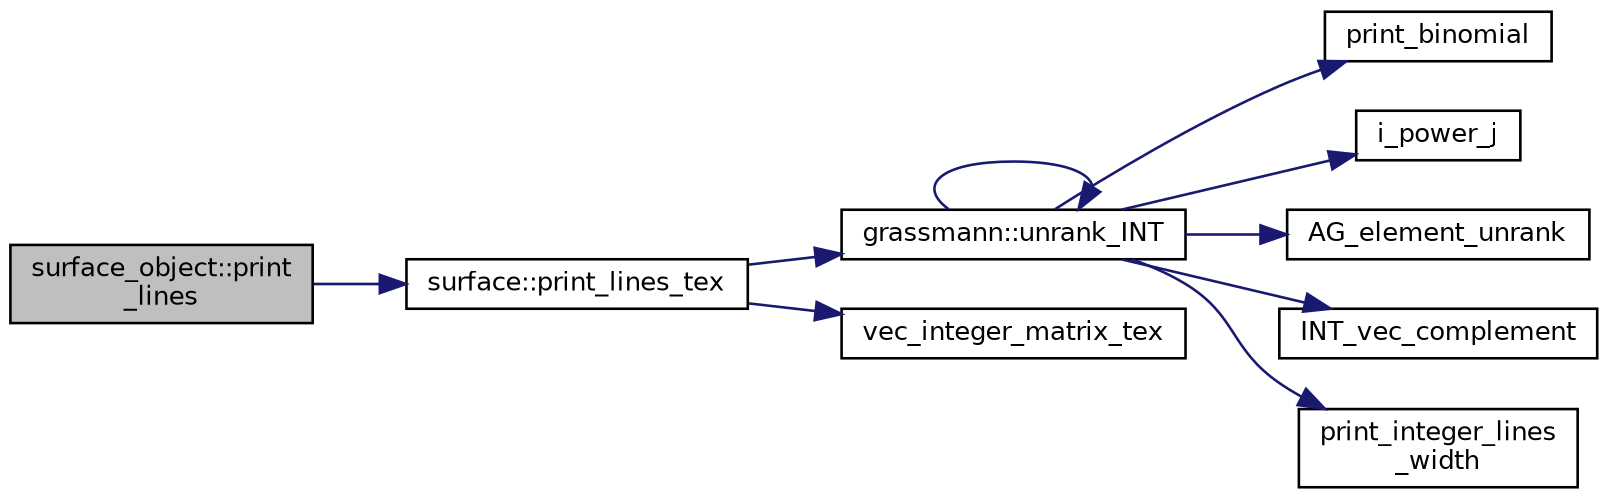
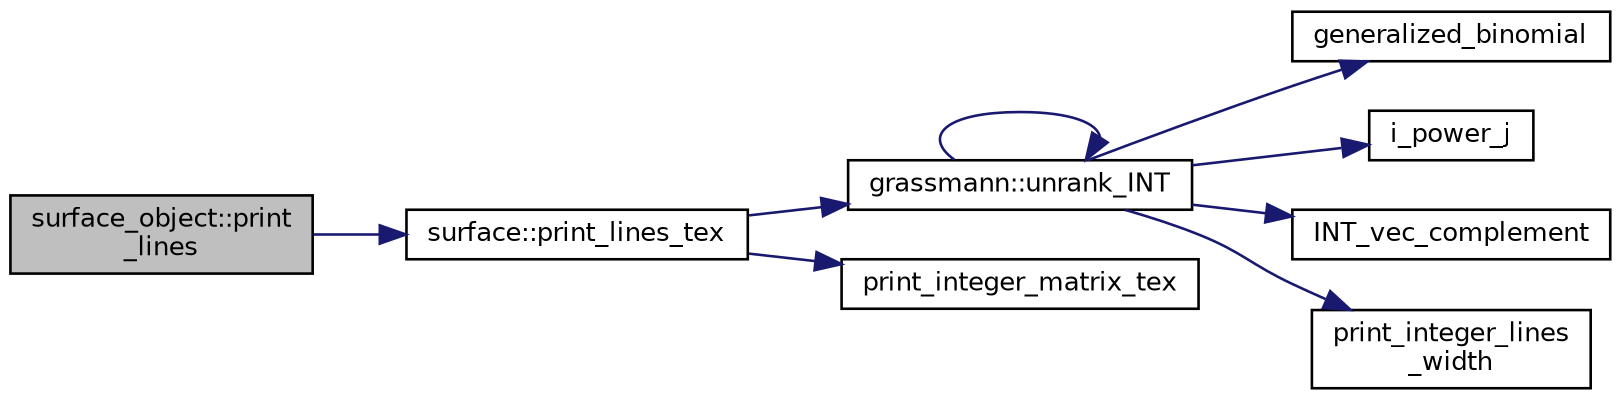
(1438, 36) -> (1451, 36)
(1438, 234) -> none
(1014, 334) -> (1020, 284)
